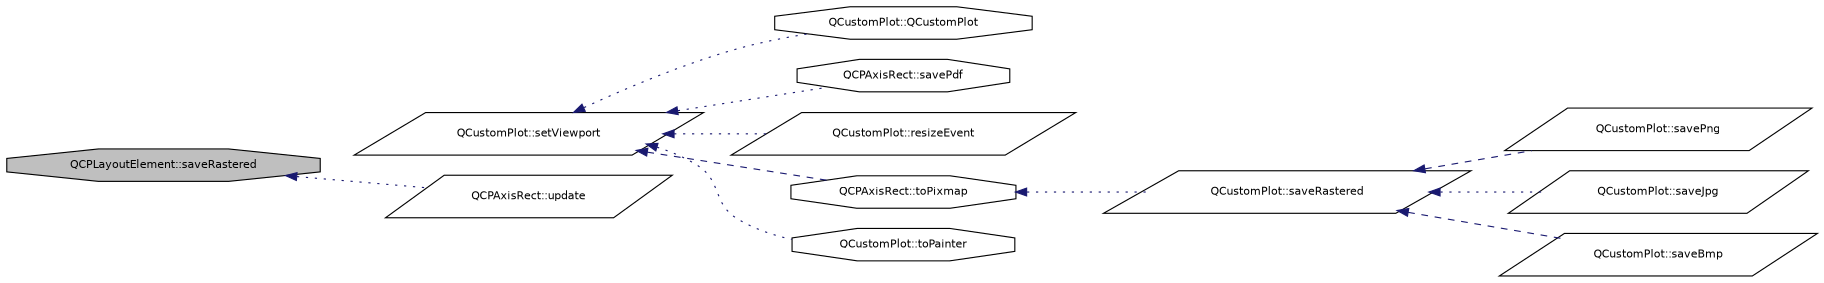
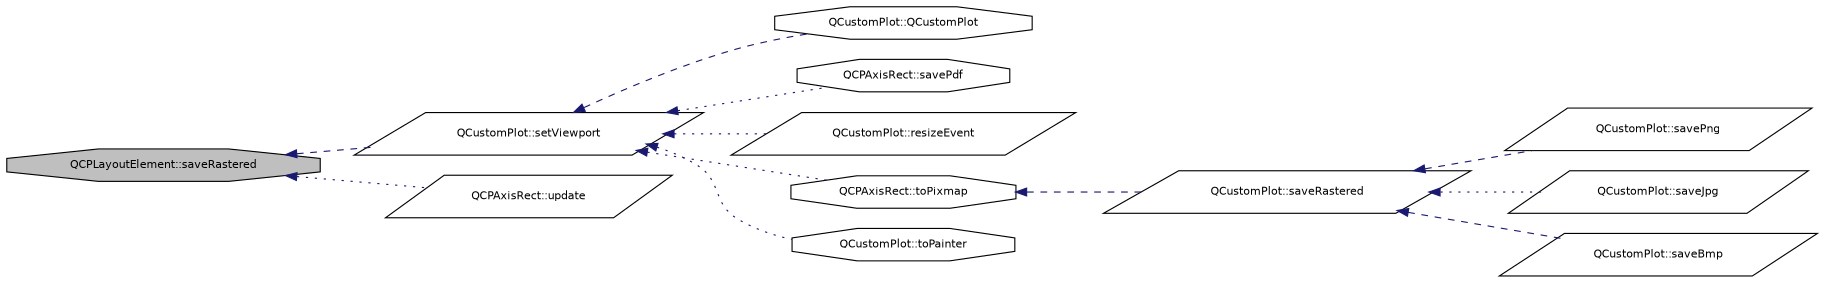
(693, 63) -> (693, 63)
none -> (335, 150)
(737, 166) -> (737, 166)
(1086, 192) -> (1086, 192)
